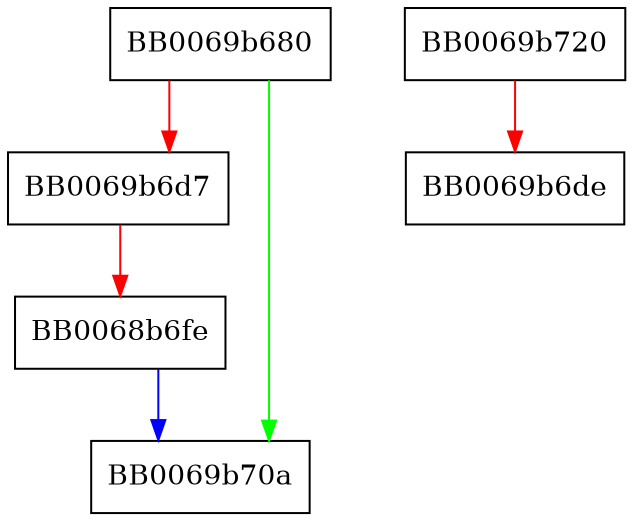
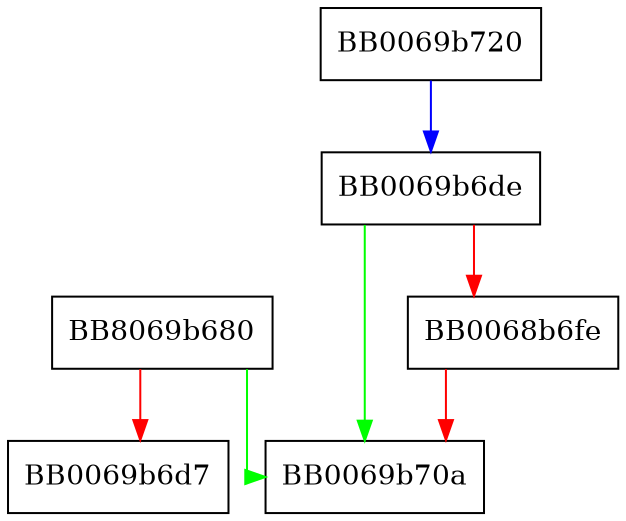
(220, 44) -> (162, 333)
(515, 106) -> (431, 106)
(120, 250) -> (474, 250)
none -> (365, 323)
(158, 395) -> (446, 395)
